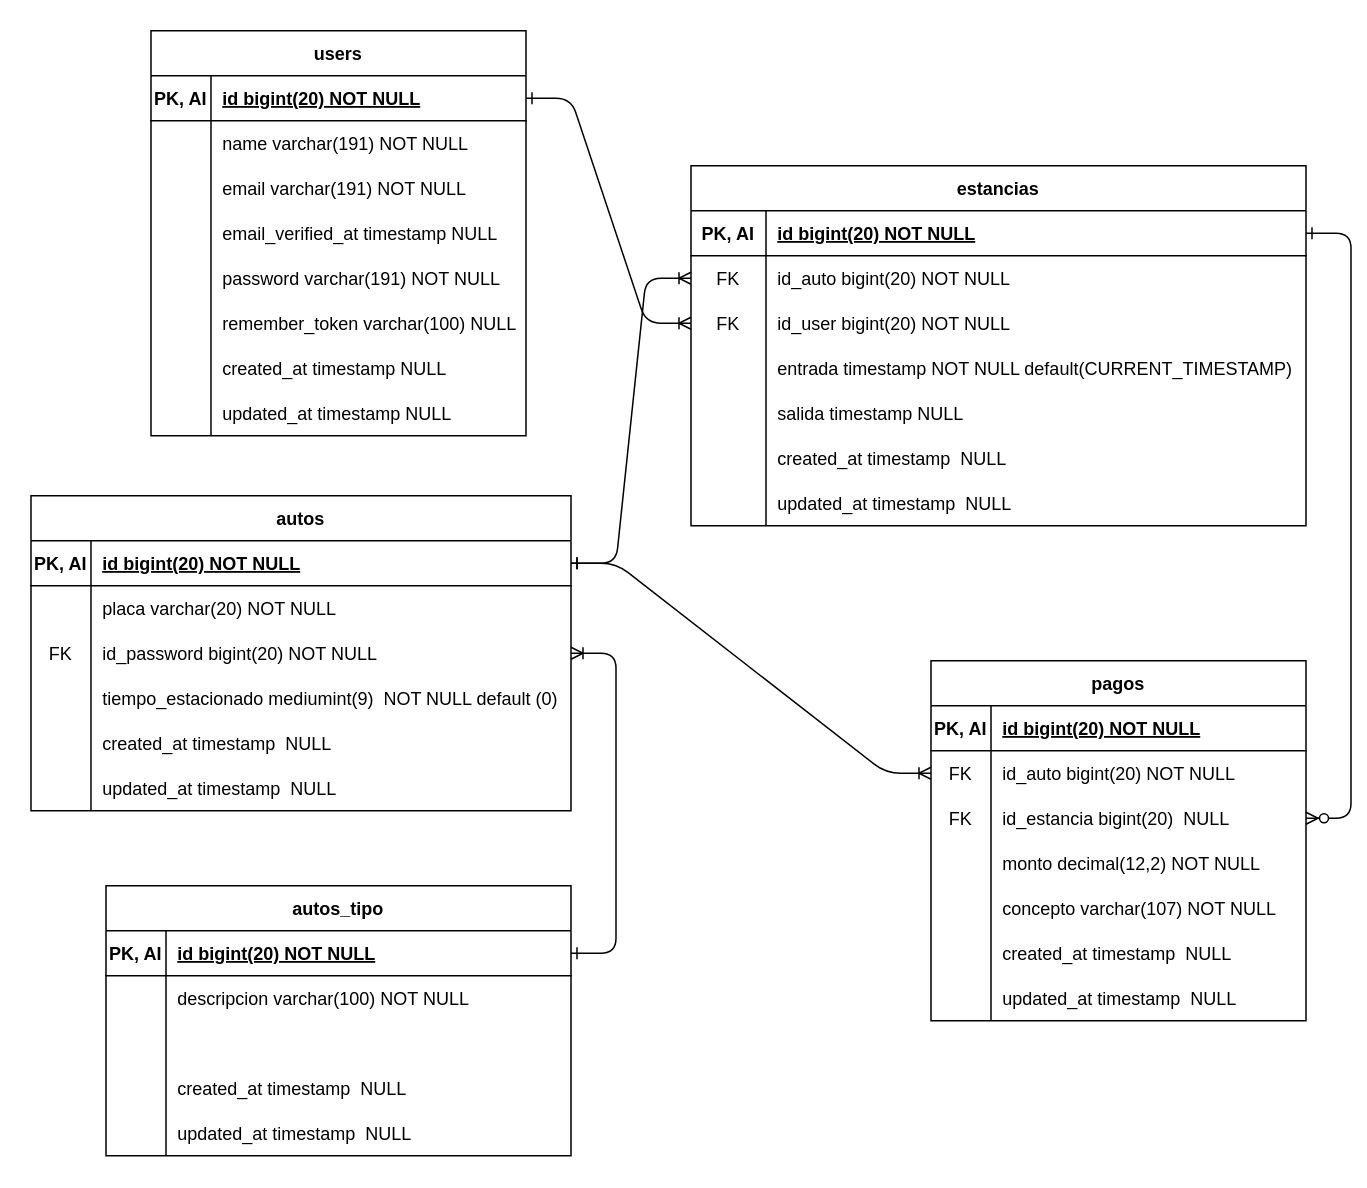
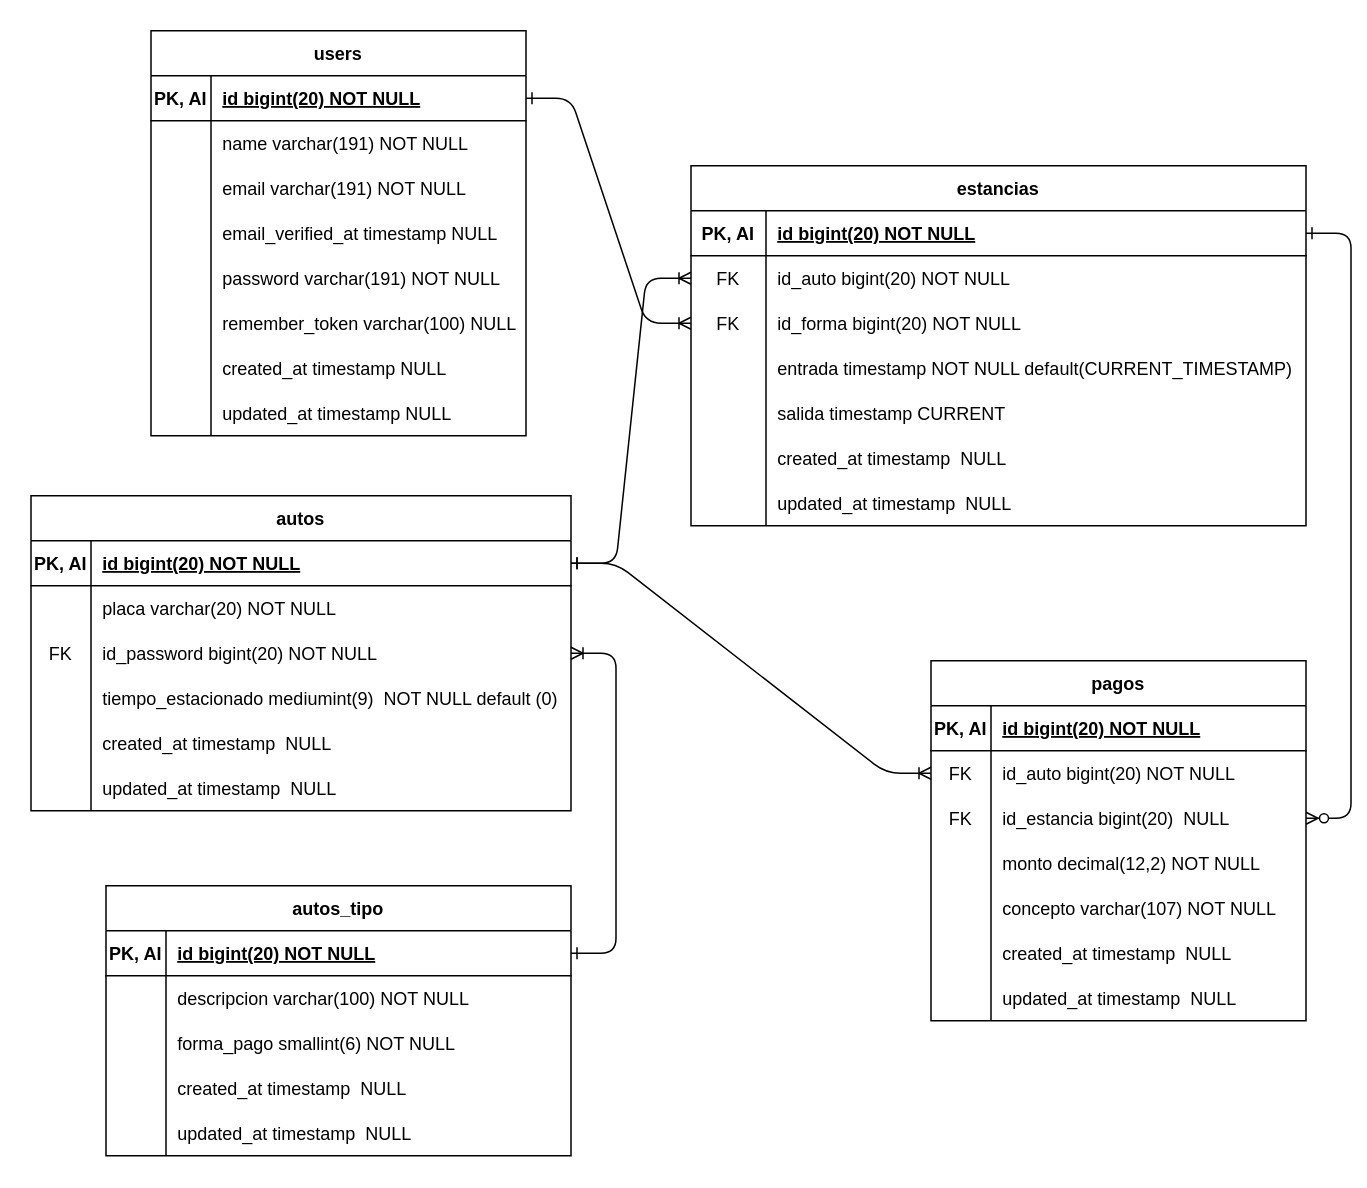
(899, 324) -> (904, 324)
(871, 414) -> (886, 414)
none -> (368, 1043)
